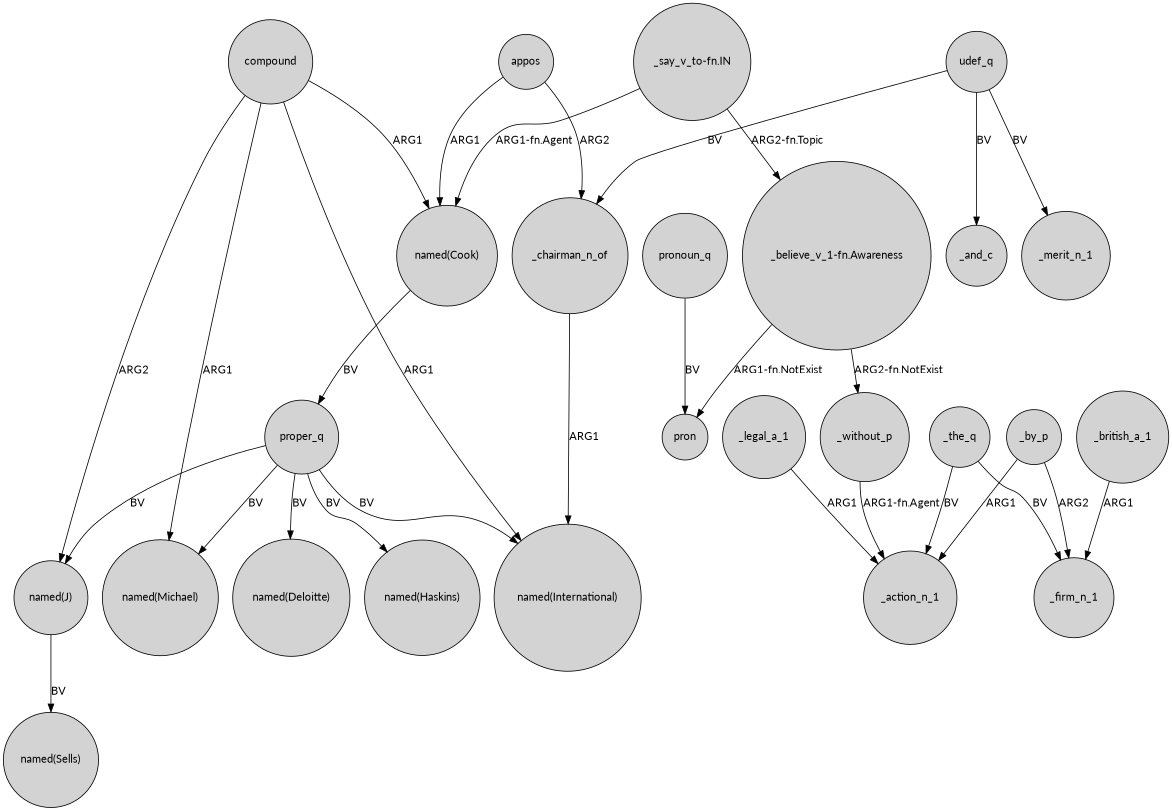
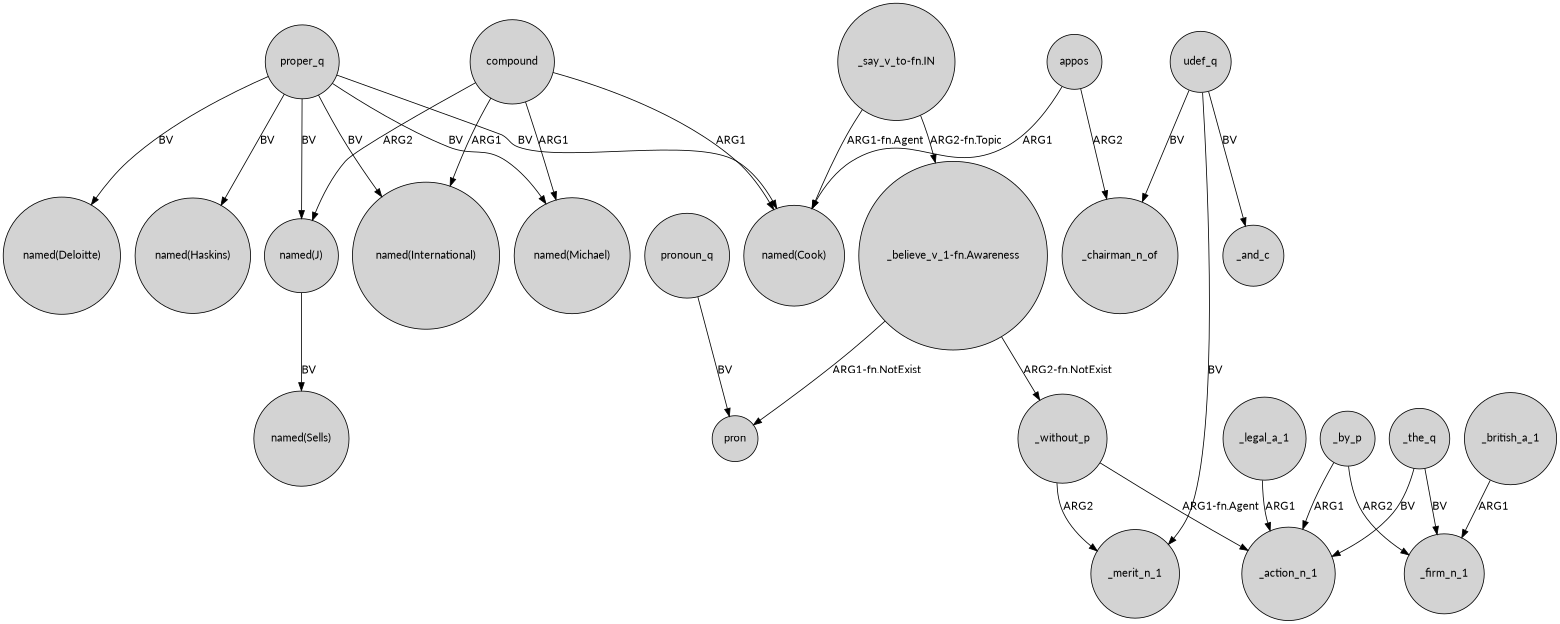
(363, 341) -> (557, 152)
(569, 415) -> none
none -> (1066, 518)
